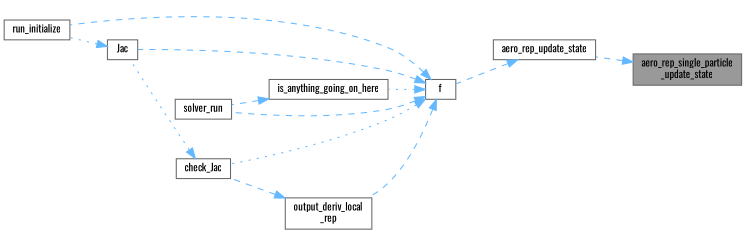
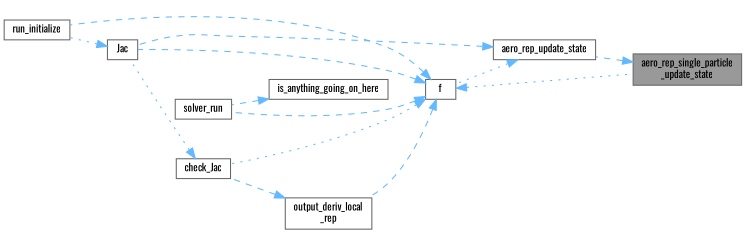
none -> (310, 39)
(482, 74) -> (482, 74)
(402, 89) -> (550, 81)
